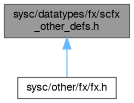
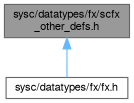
(67, 88) -> (67, 88)
